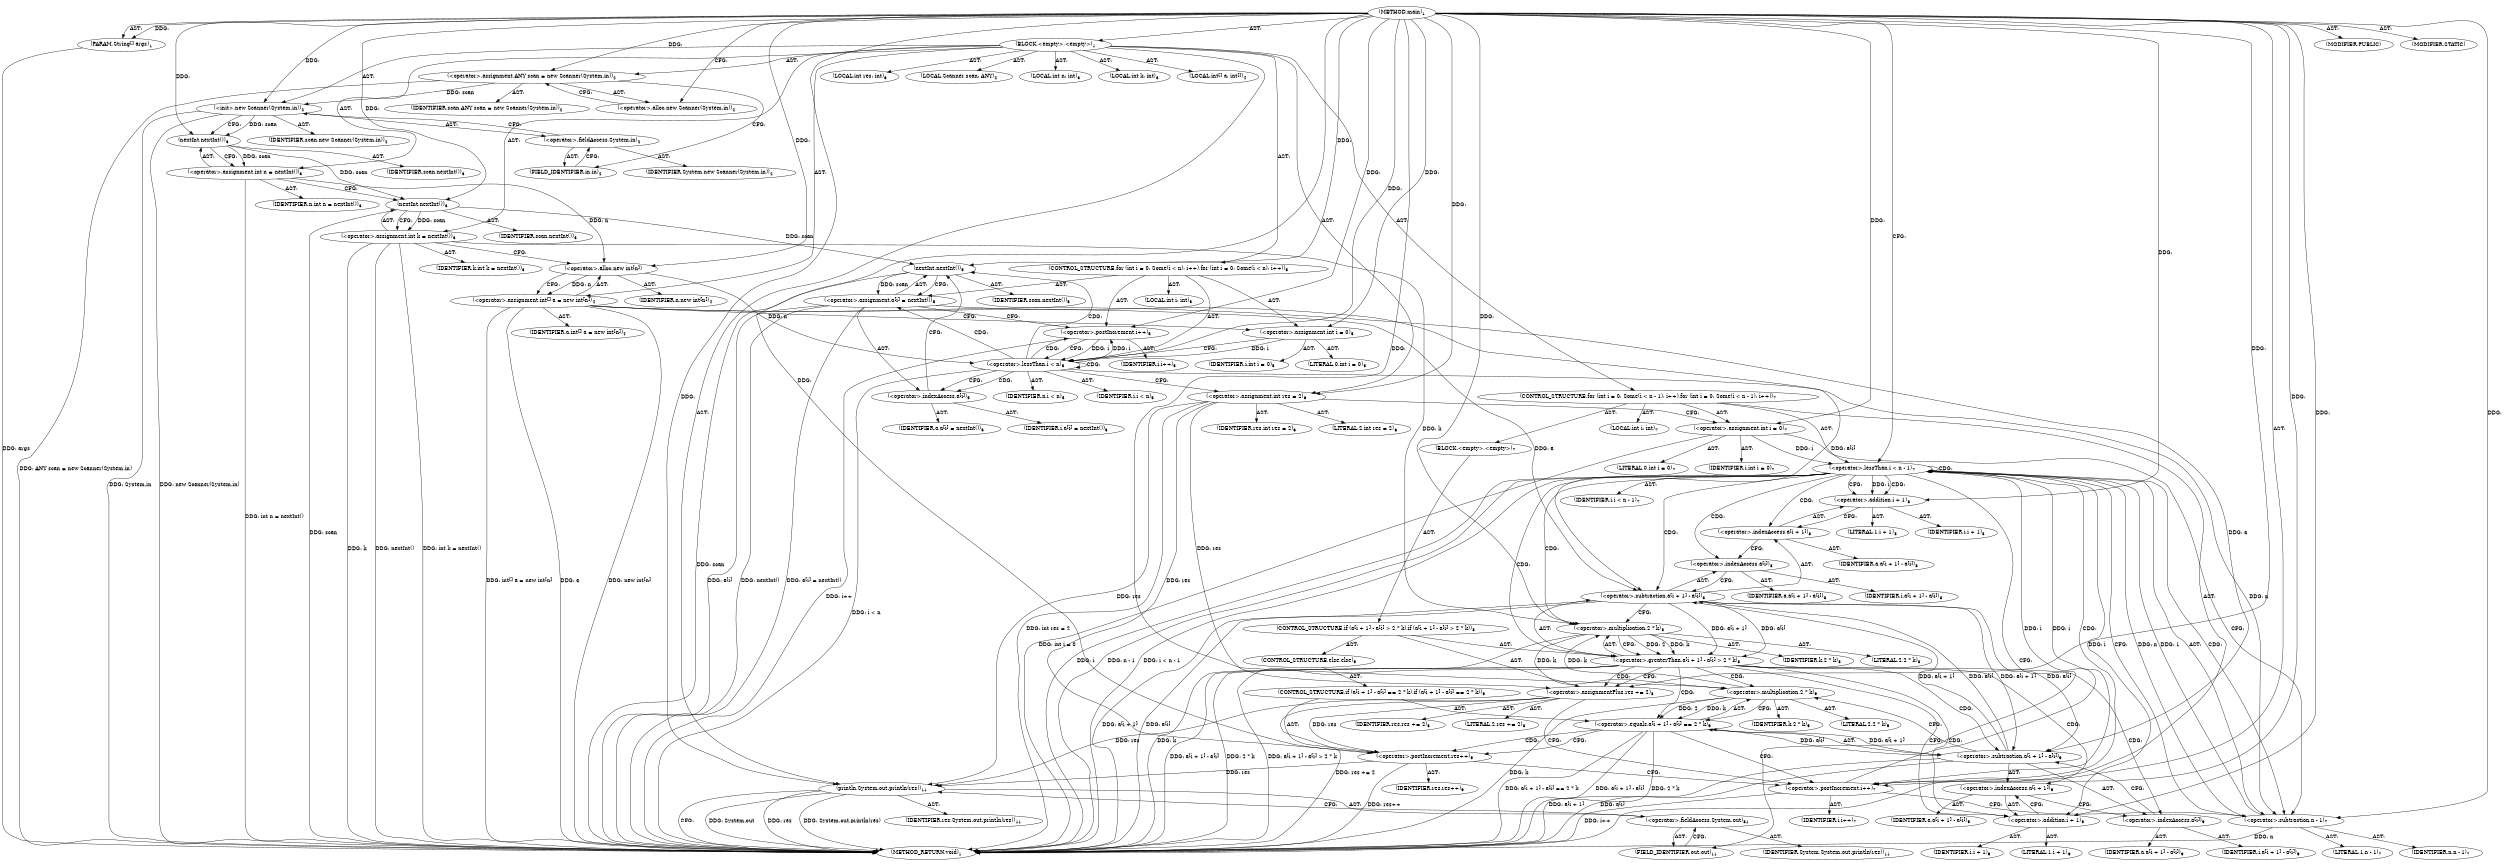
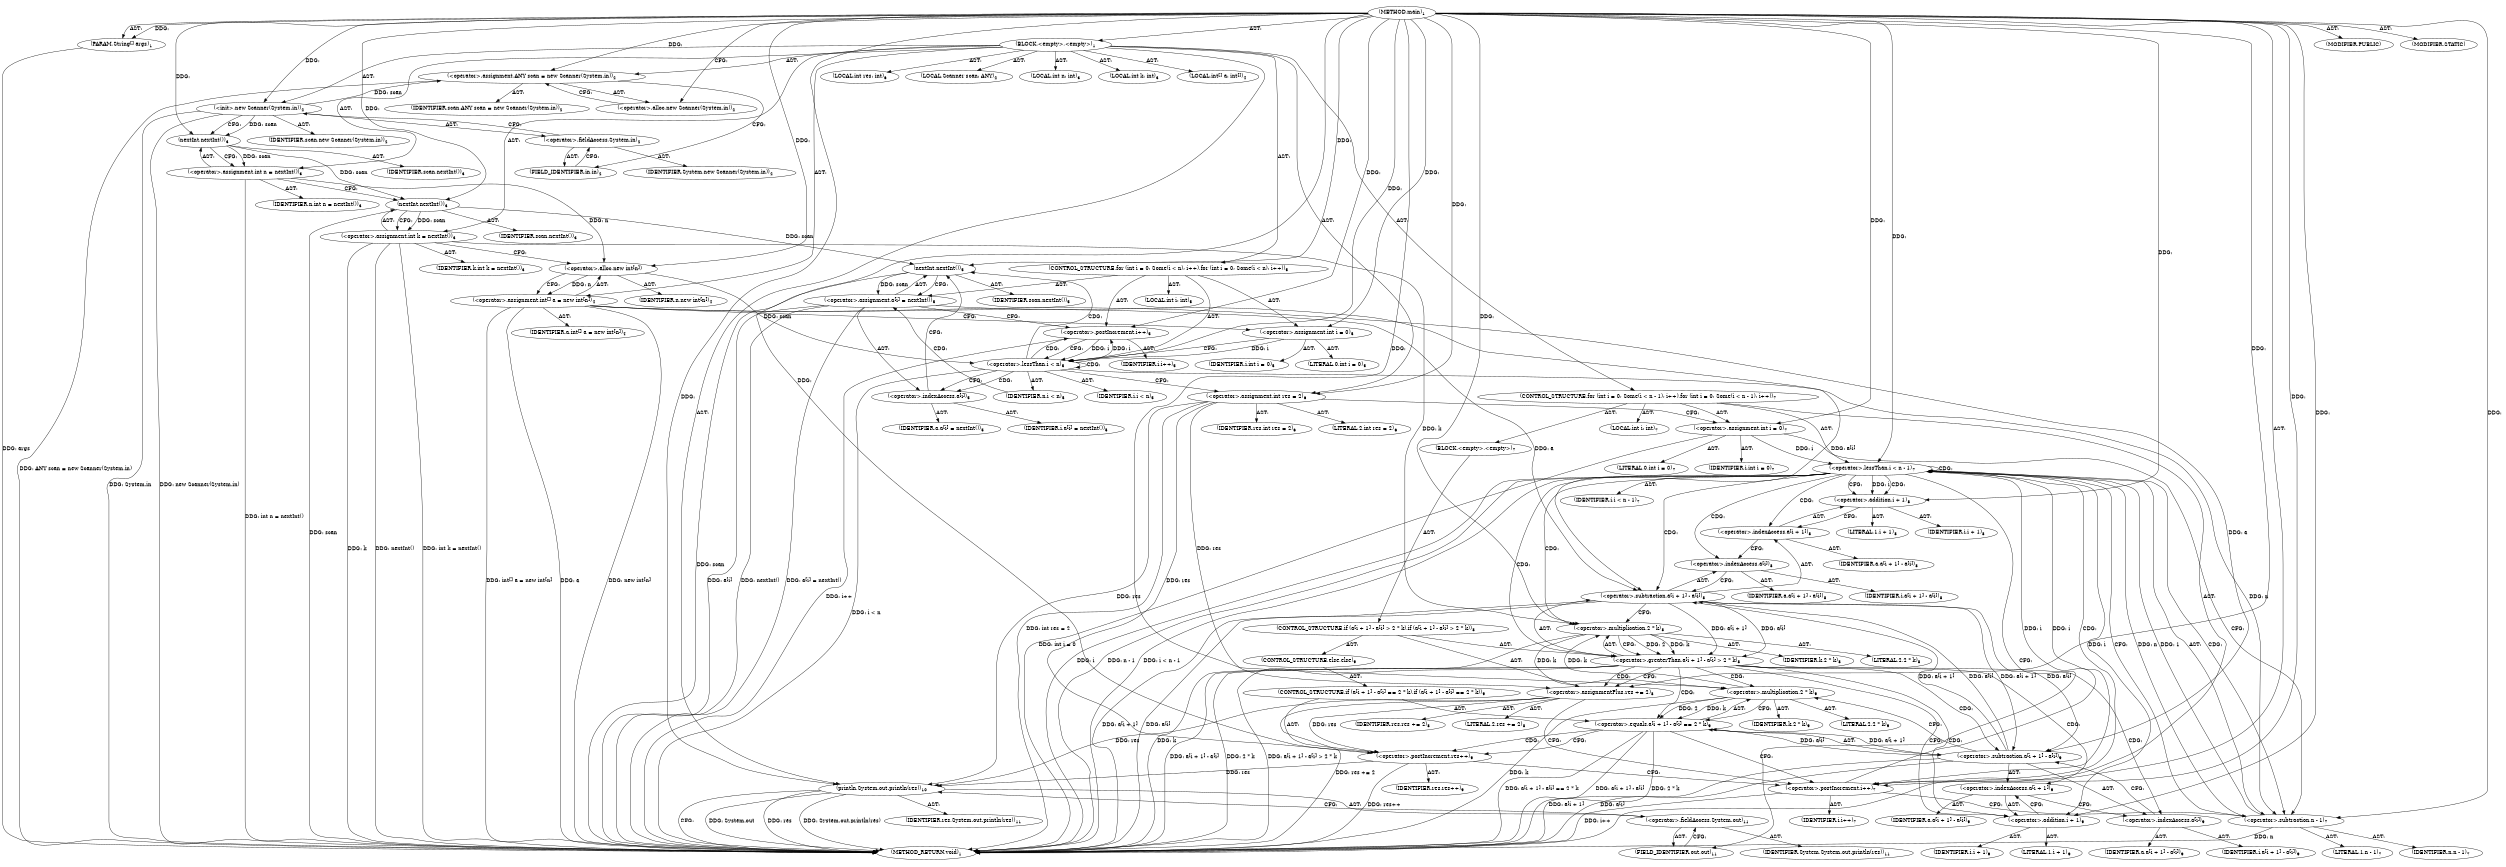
(406, 95) -> (371, 91)
(1900, 237) -> (1900, 237)
(778, 317) -> (778, 317)
(958, 332) -> (950, 366)
(925, 788) -> (925, 788)
(1746, 820) -> (1746, 820)
